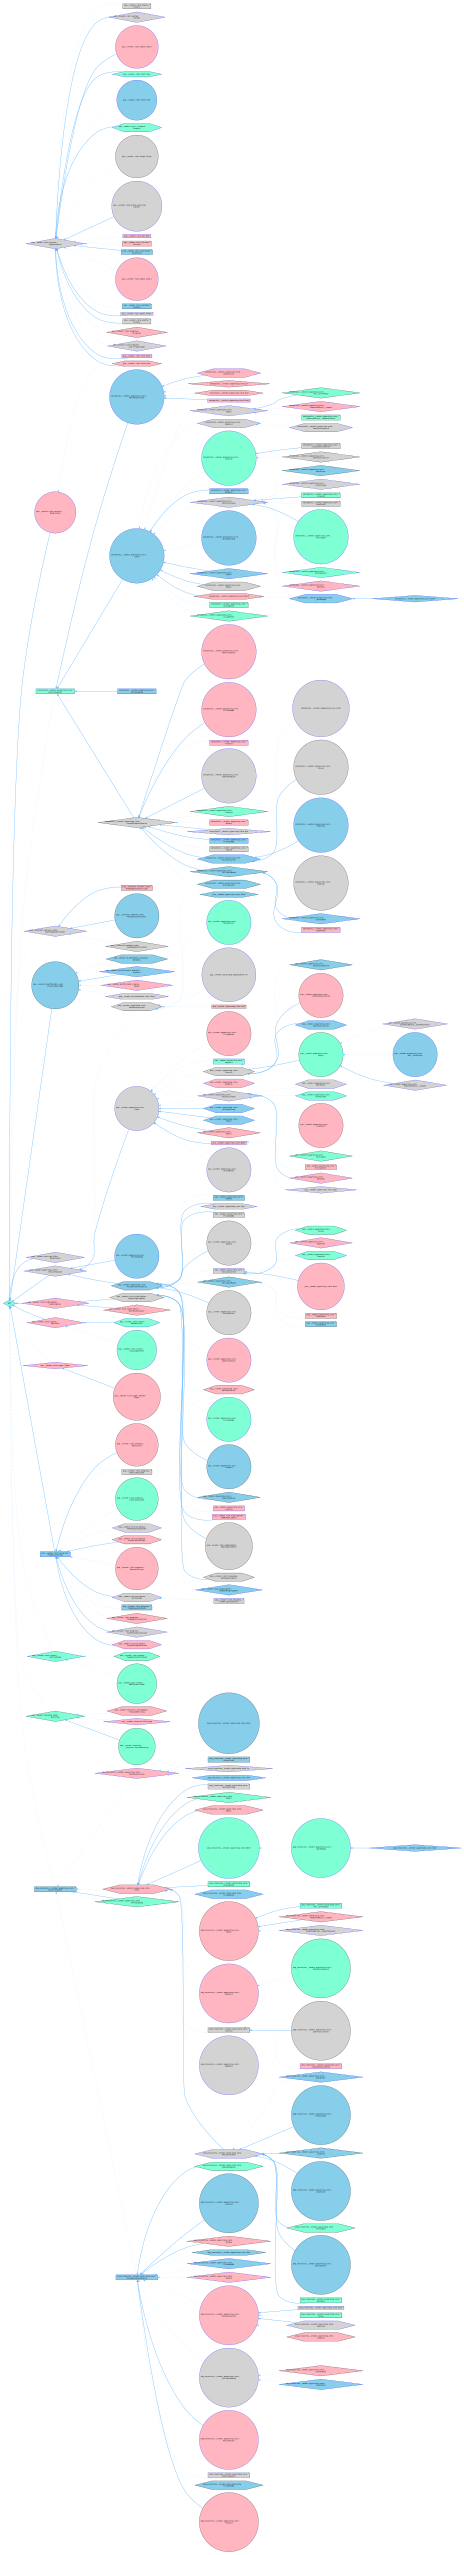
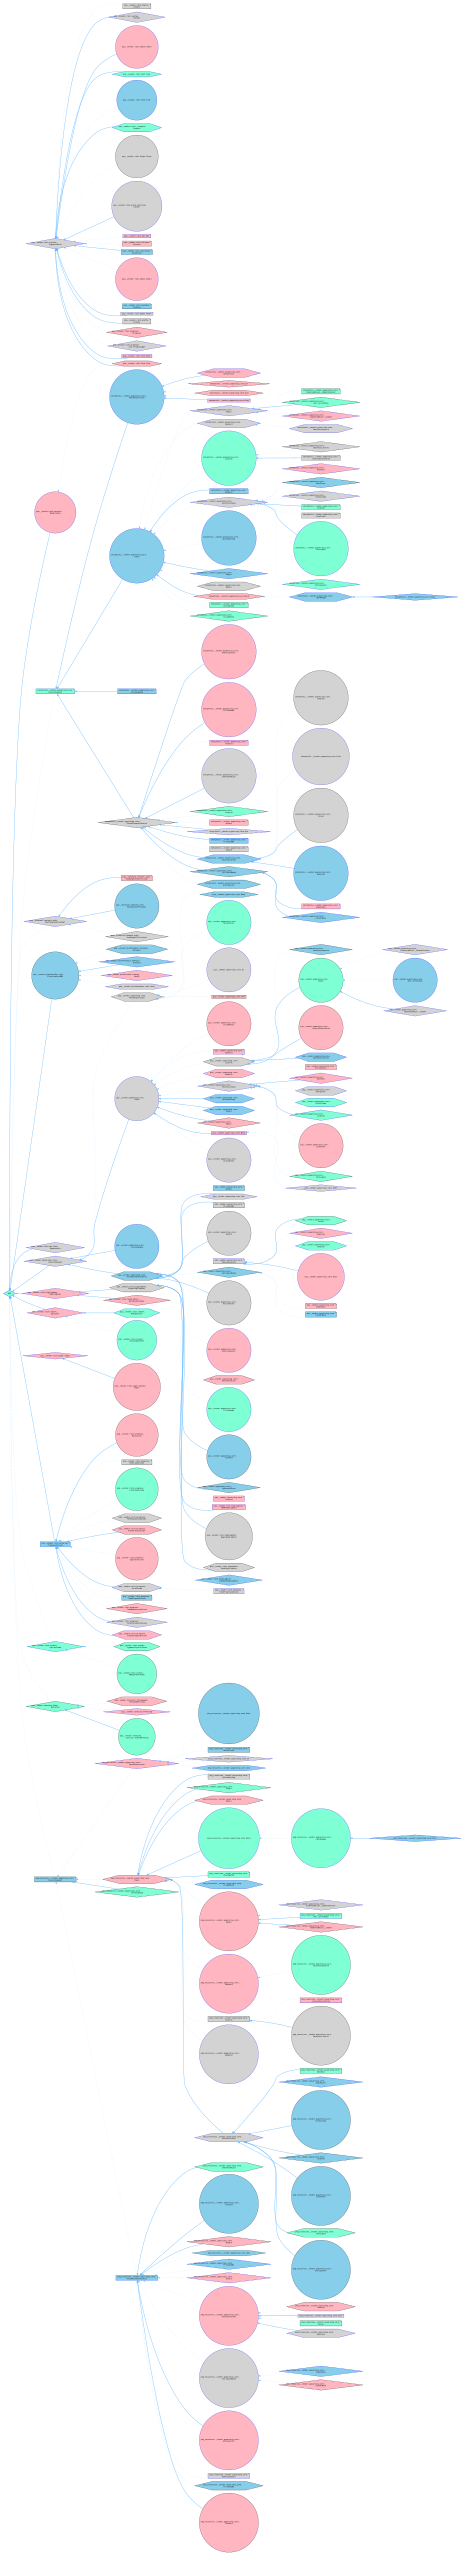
(182, 580) -> (182, 580)
(229, 975) -> (229, 970)
(229, 1062) -> (229, 1052)
none -> (321, 1115)
(137, 1528) -> (137, 1518)
